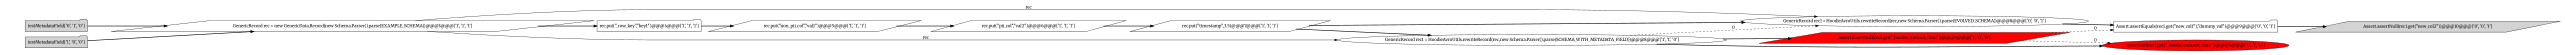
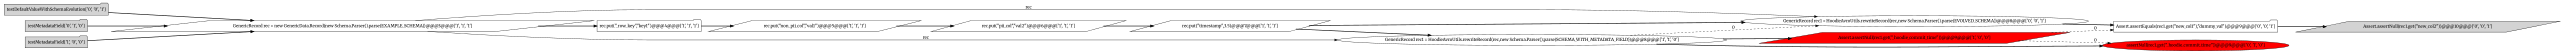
none -> (56, 10)
